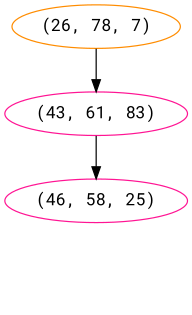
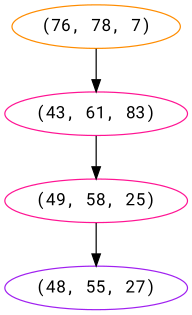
(96, 27) -> (96, 27)
(96, 201) -> (96, 201)
none -> (96, 288)
